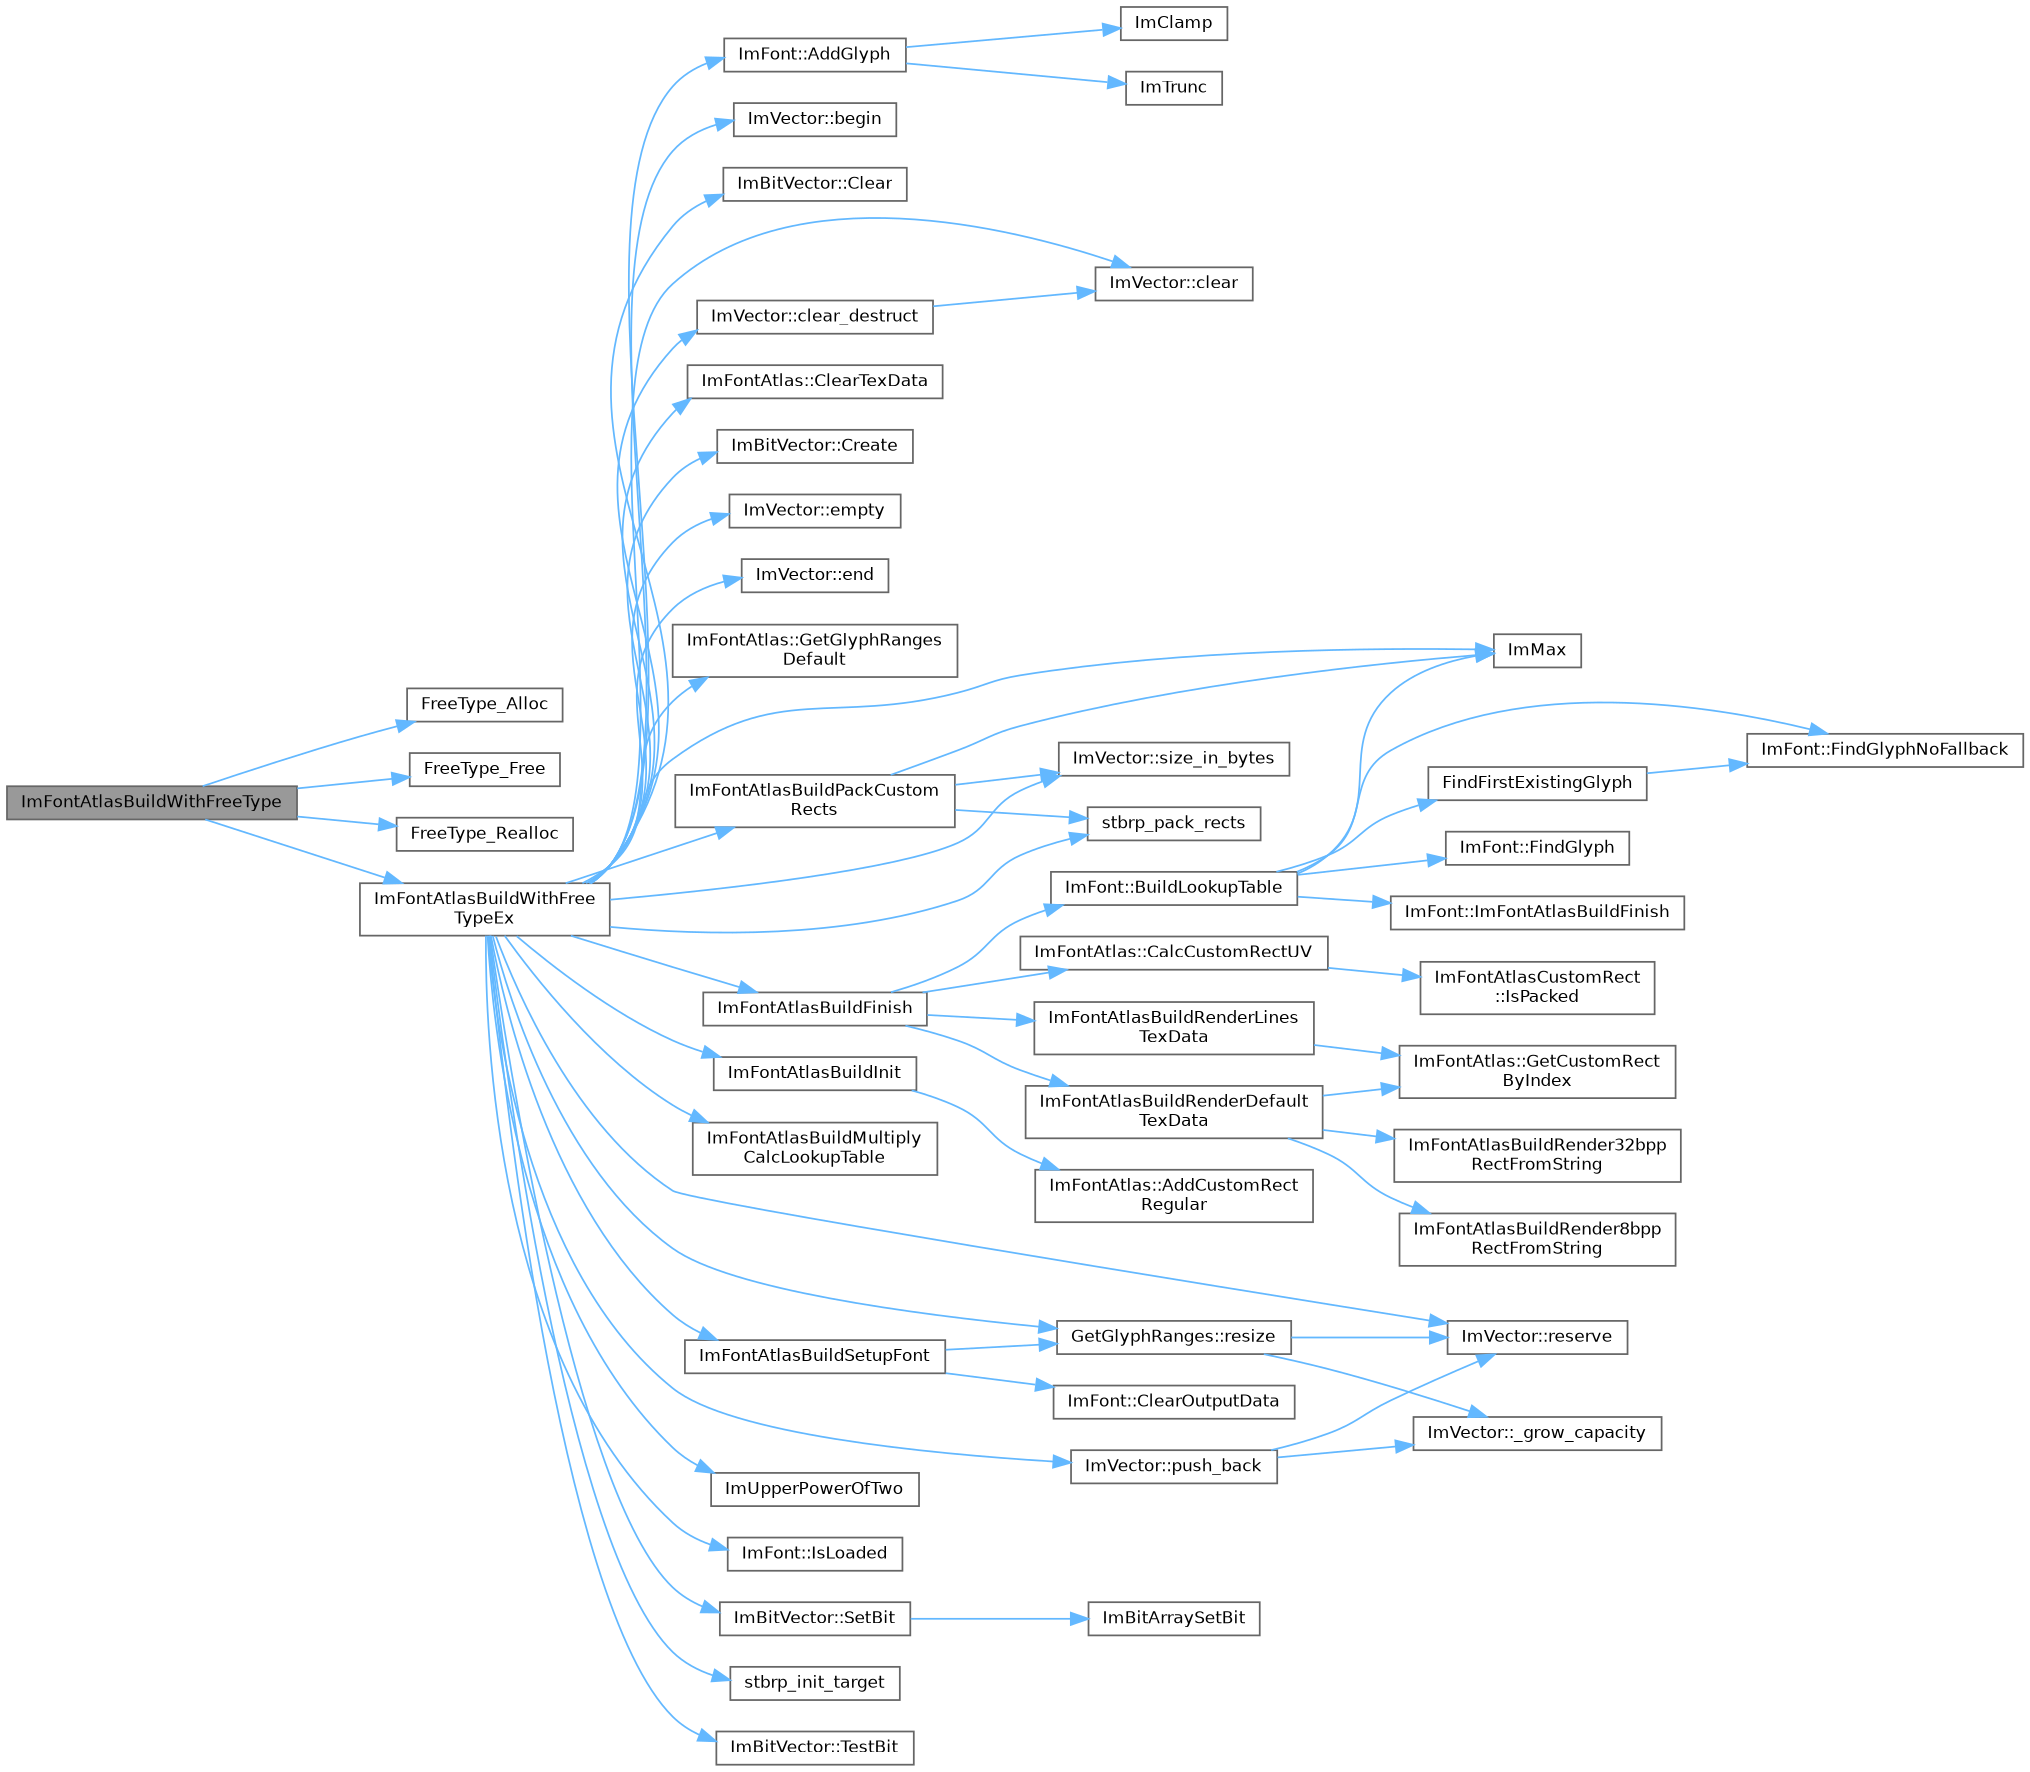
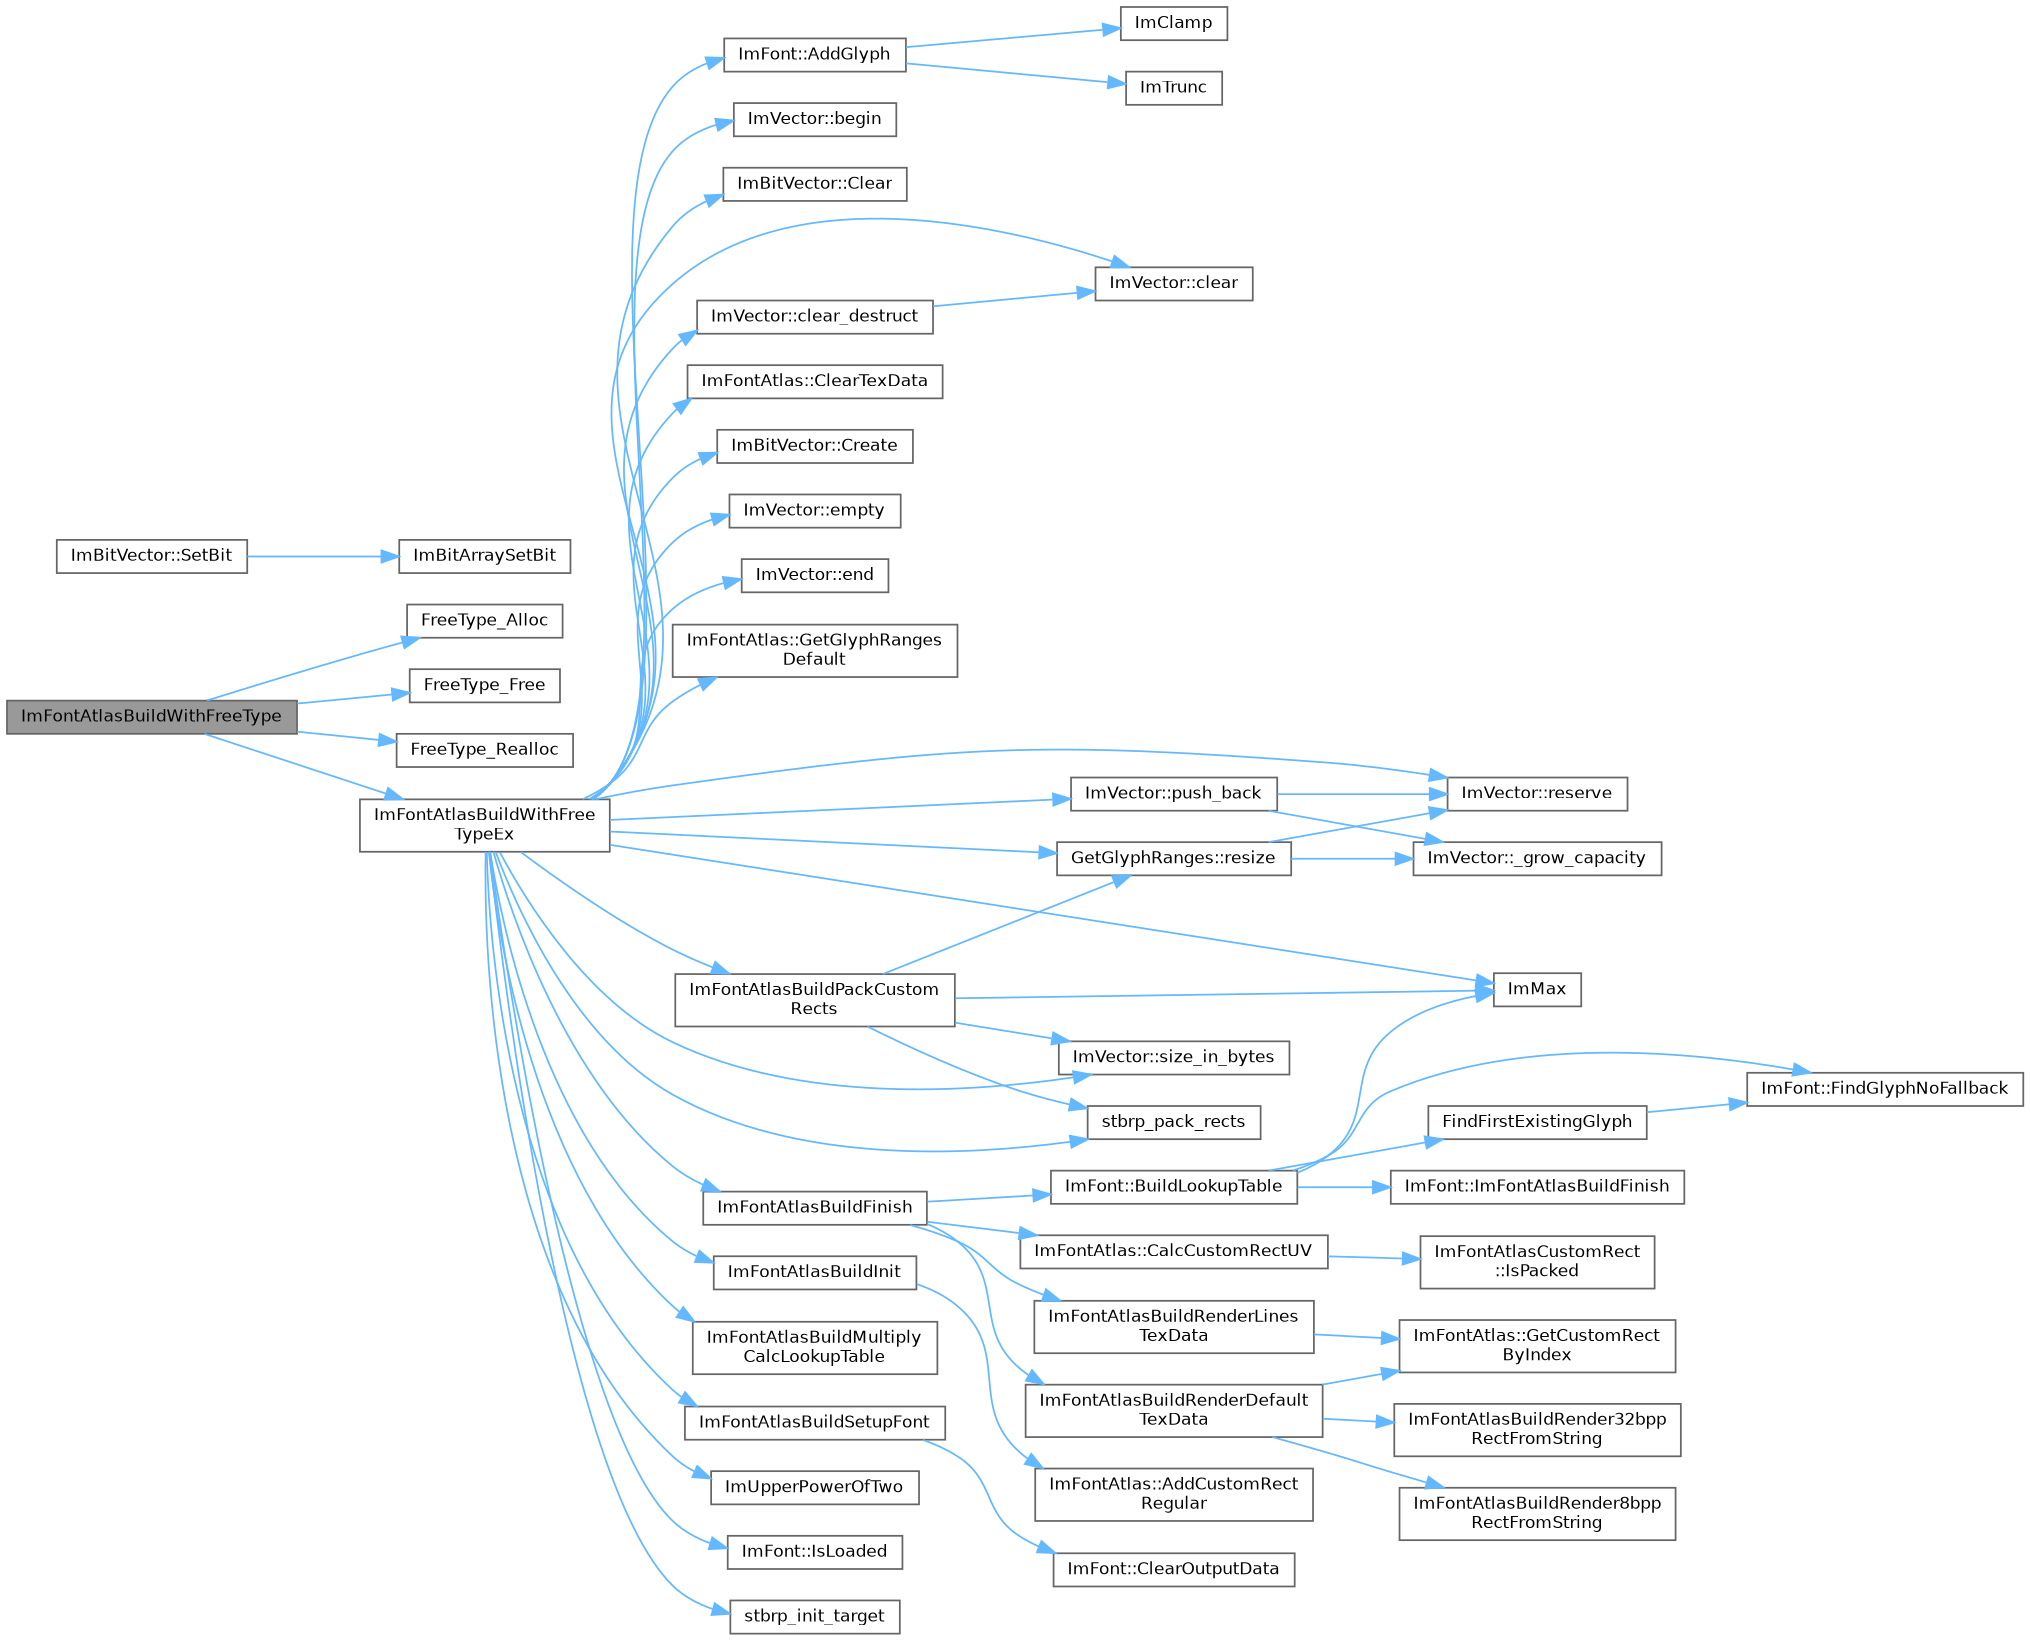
(1538, 848) -> none
(555, 1289) -> none
(992, 1347) -> (998, 928)
(815, 1748) -> none
